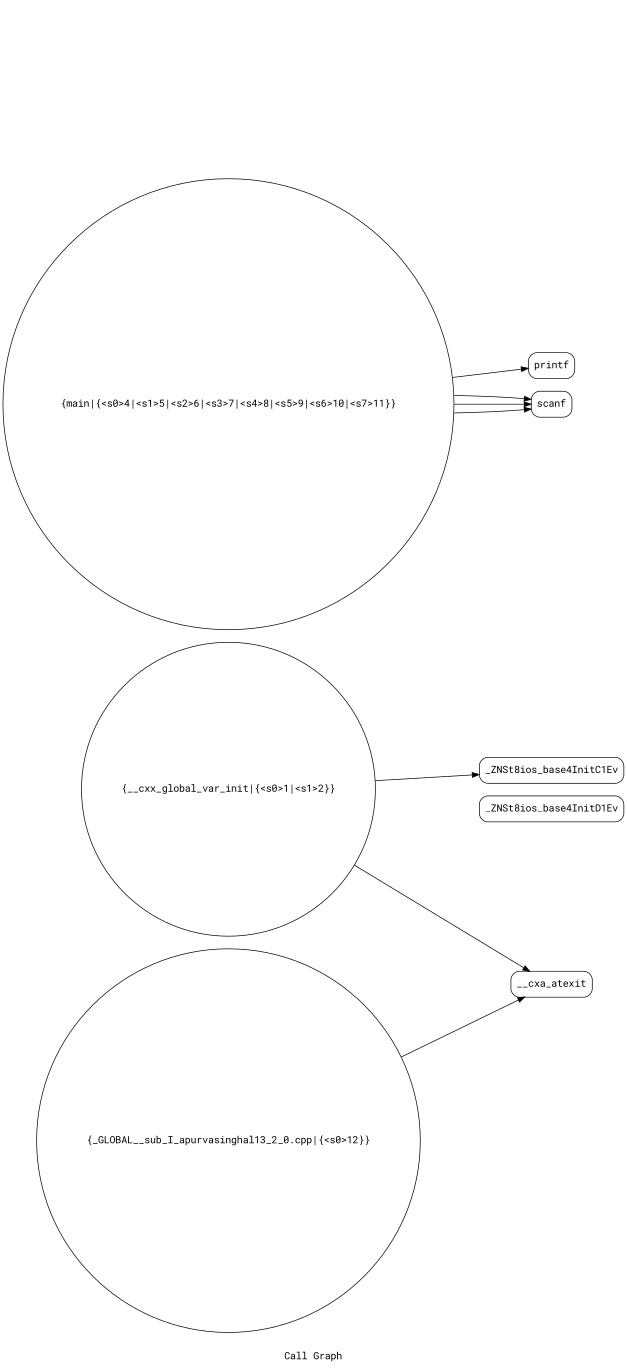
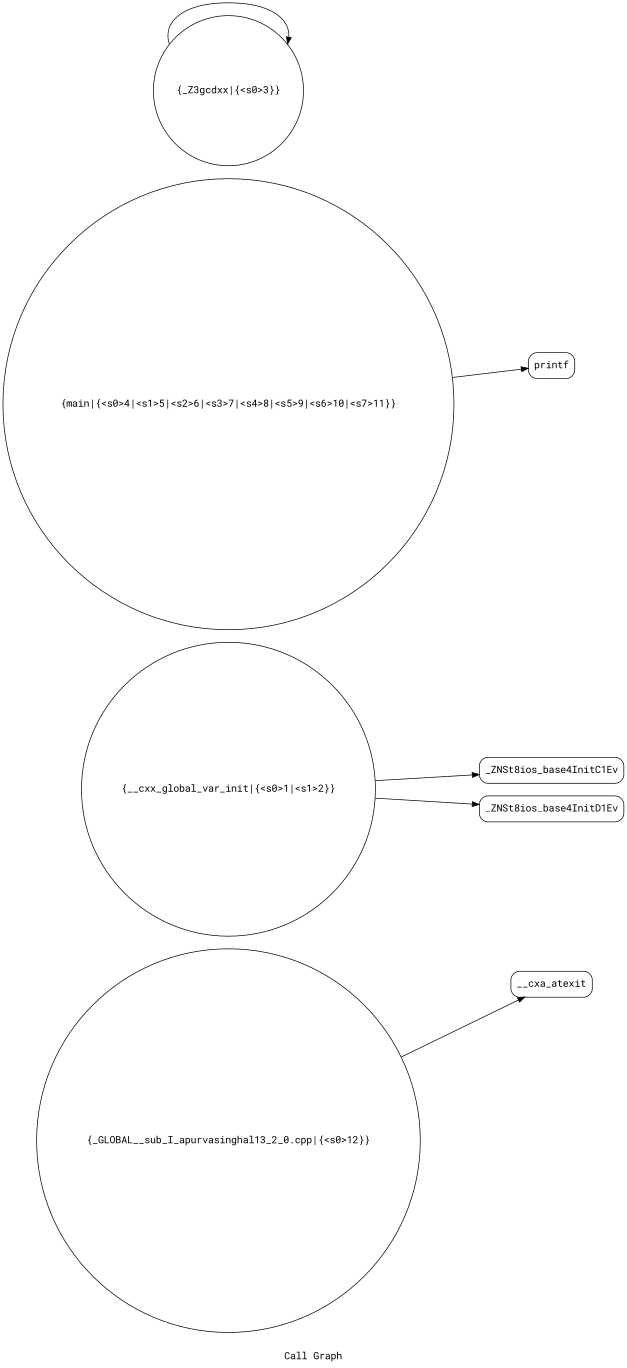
none -> (228, 91)
(552, 404) -> none
(439, 916) -> (424, 801)
